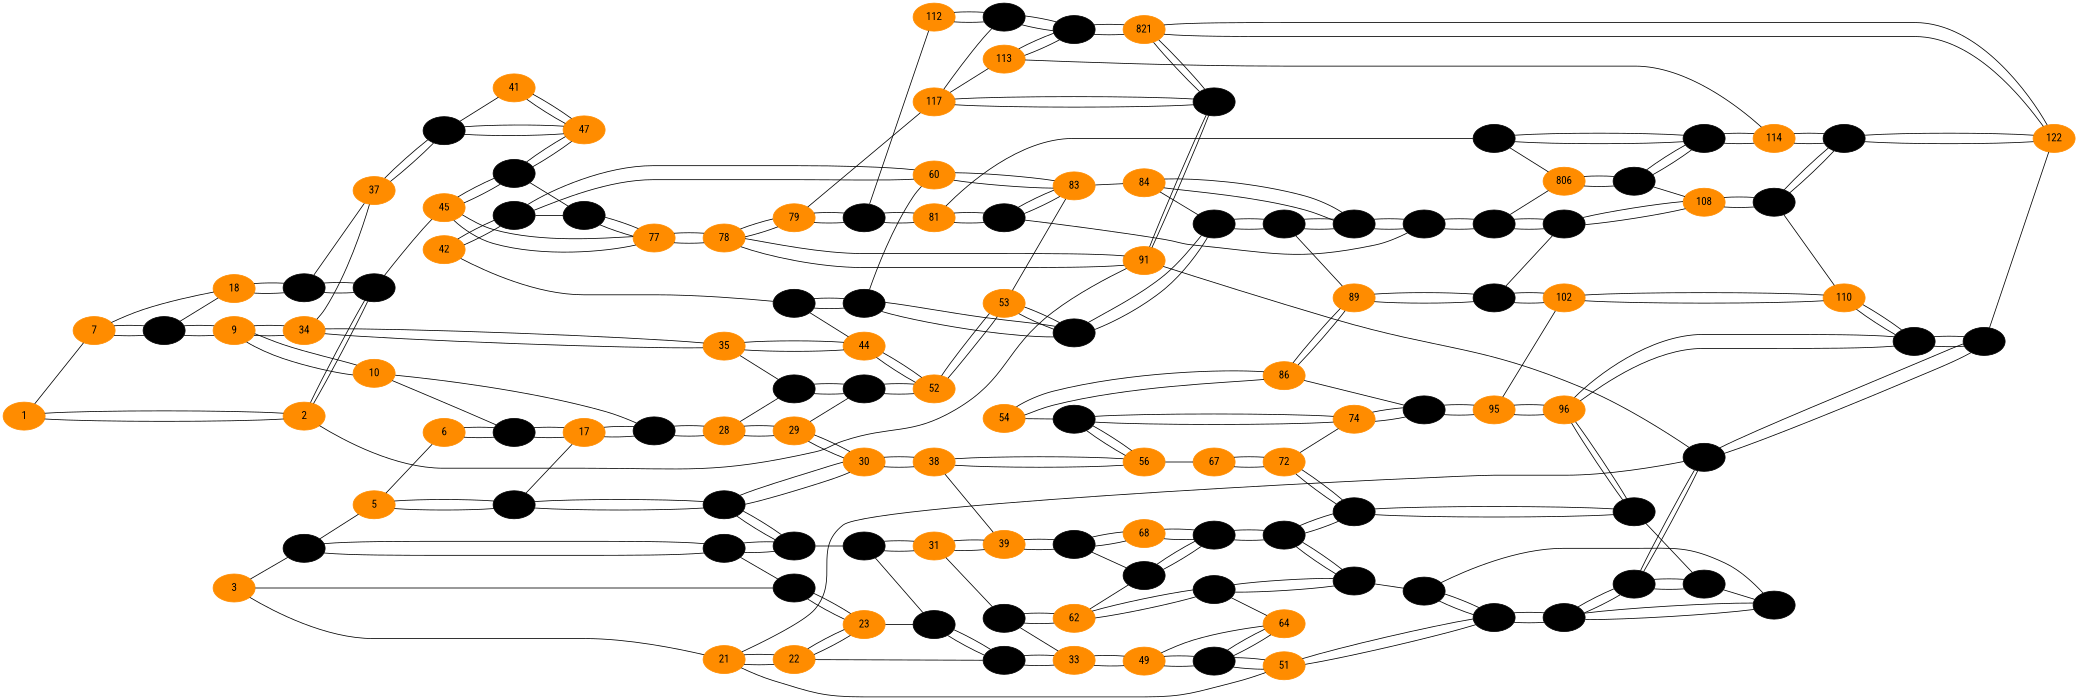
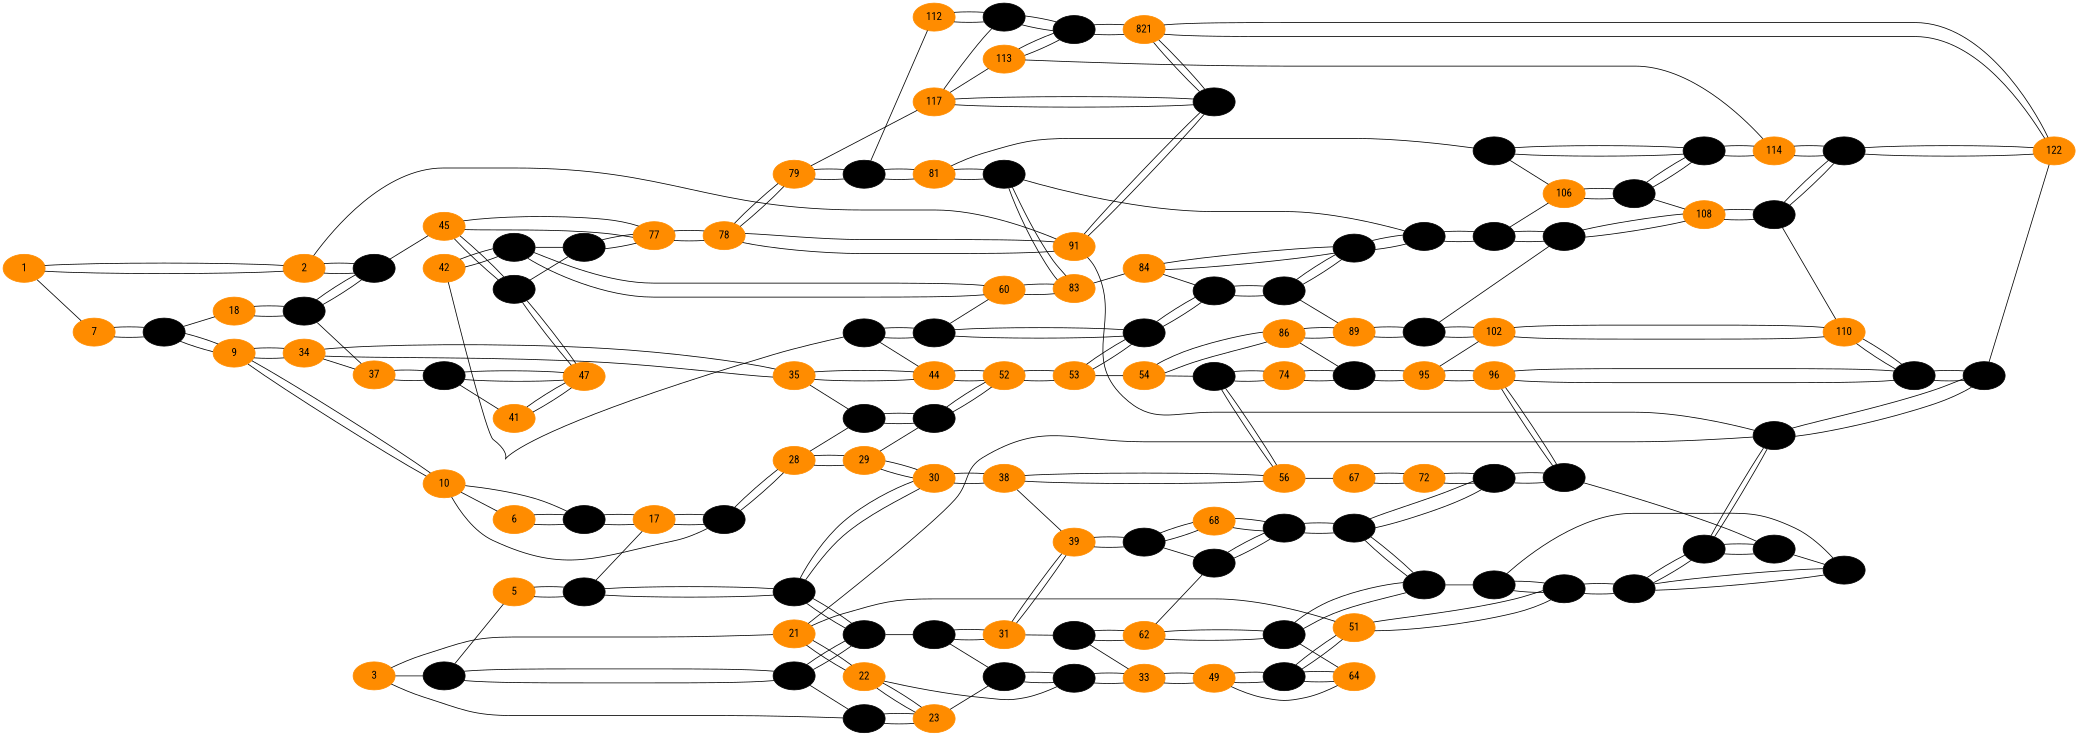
(1564, 181) -> (1564, 194)
(1039, 245) -> (1114, 376)
(162, 304) -> none
(1319, 441) -> none
(408, 470) -> (479, 502)
